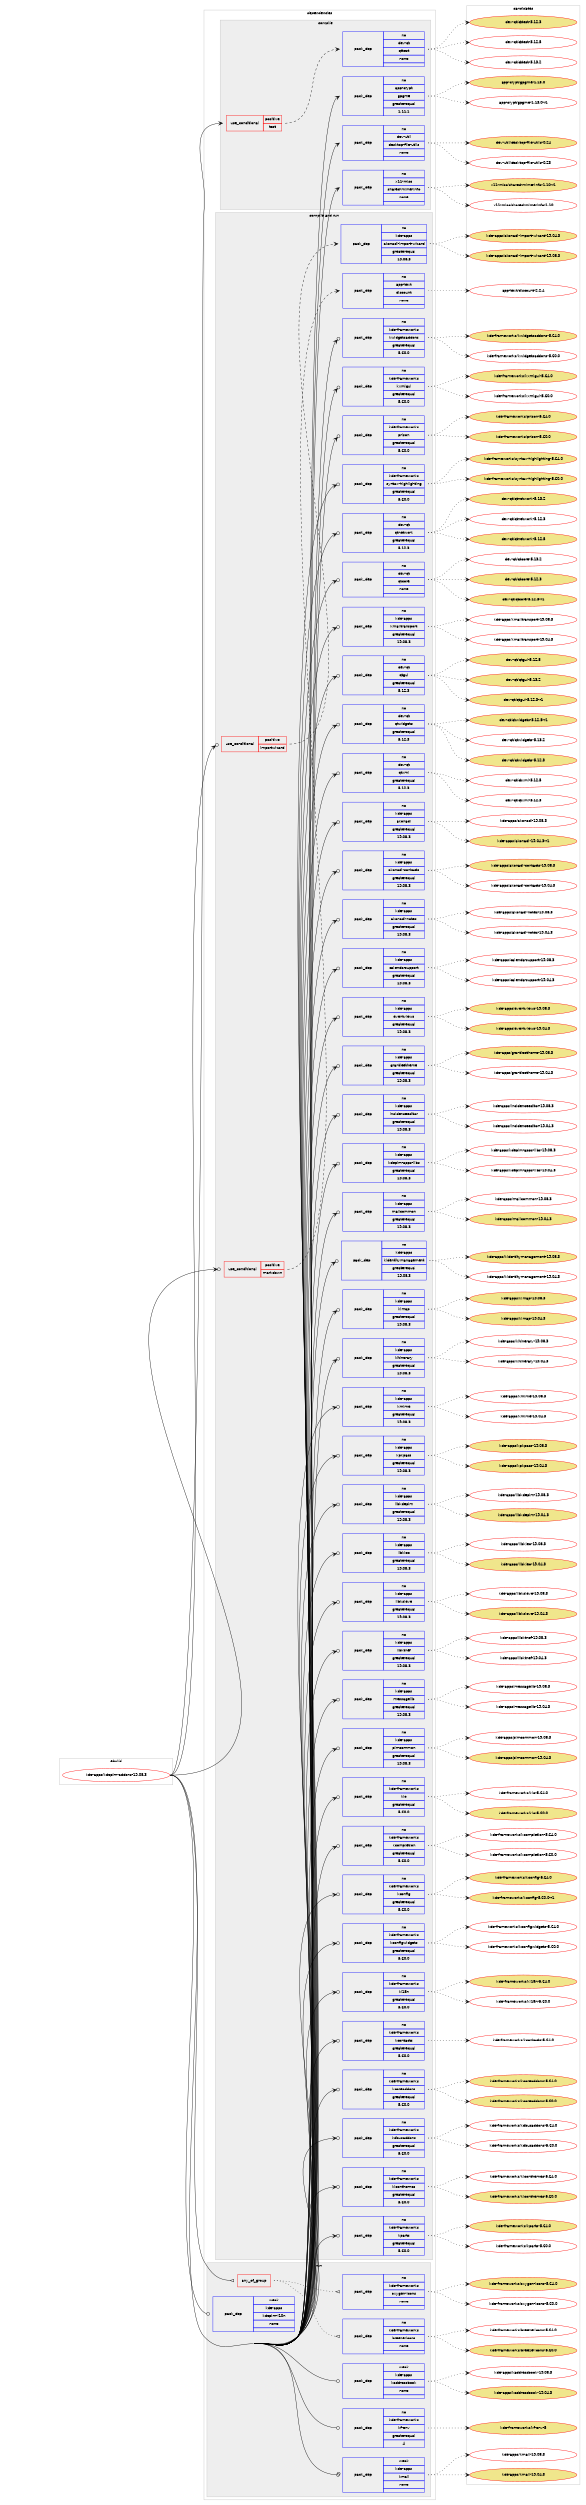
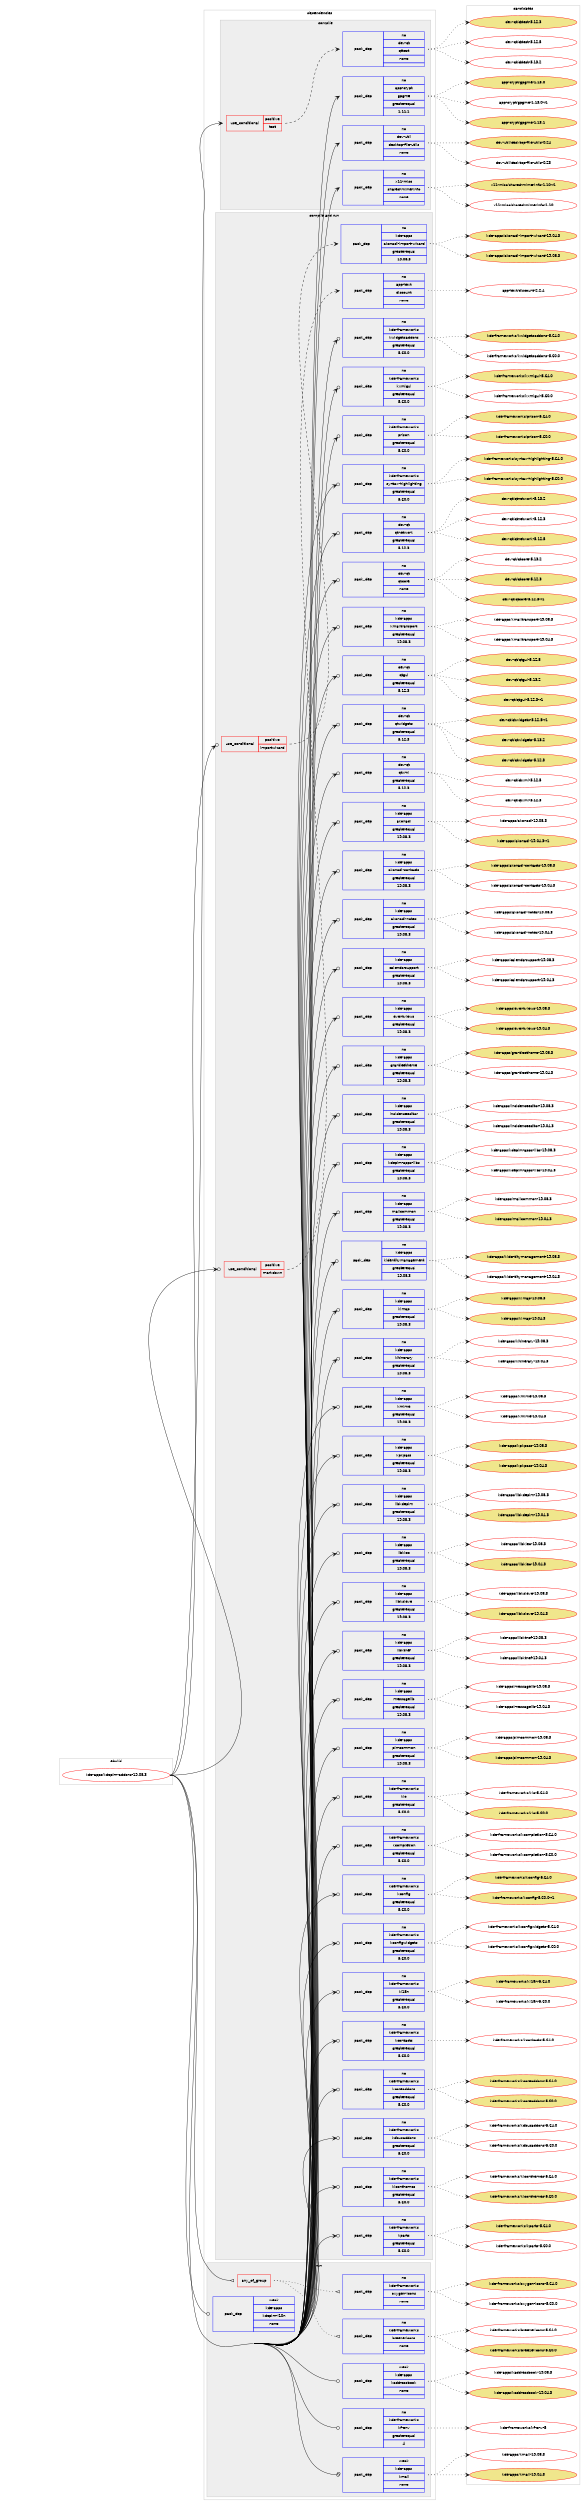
none -> (523, 123)
(523, 740) -> (523, 740)
(523, 2428) -> (523, 2428)
